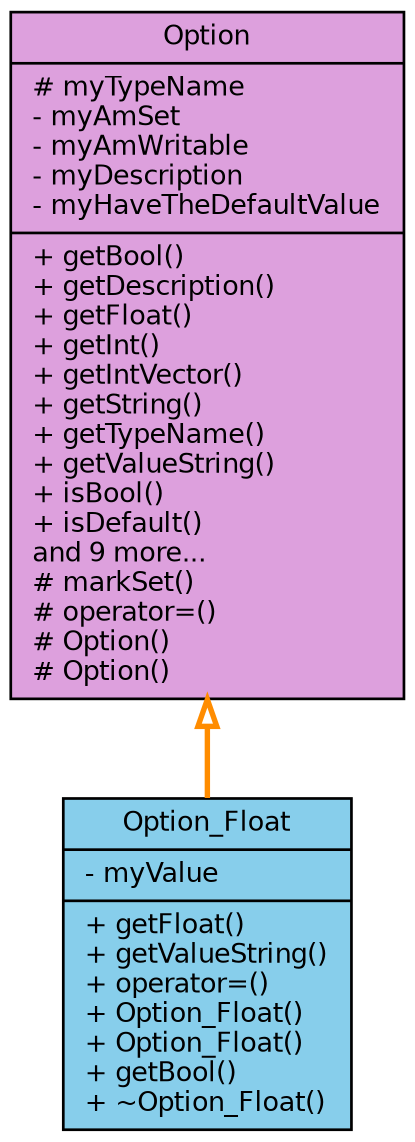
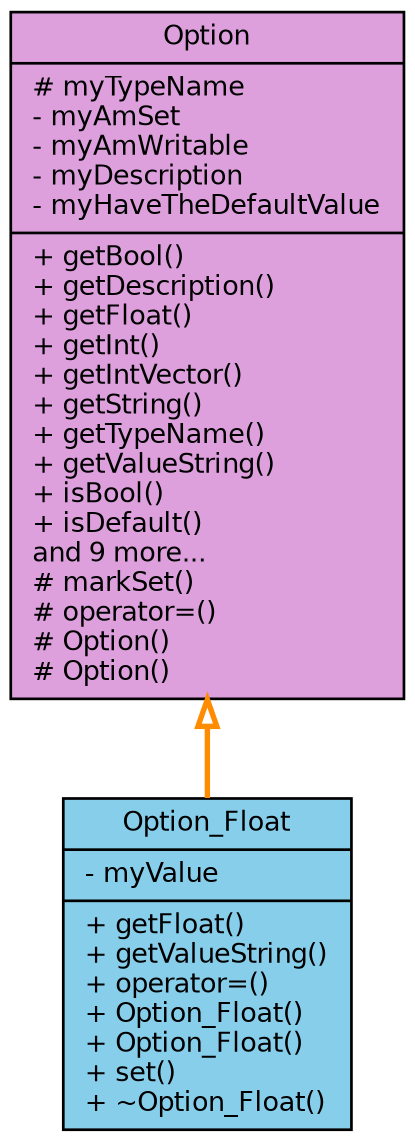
(162, 1073) -> (131, 1073)
